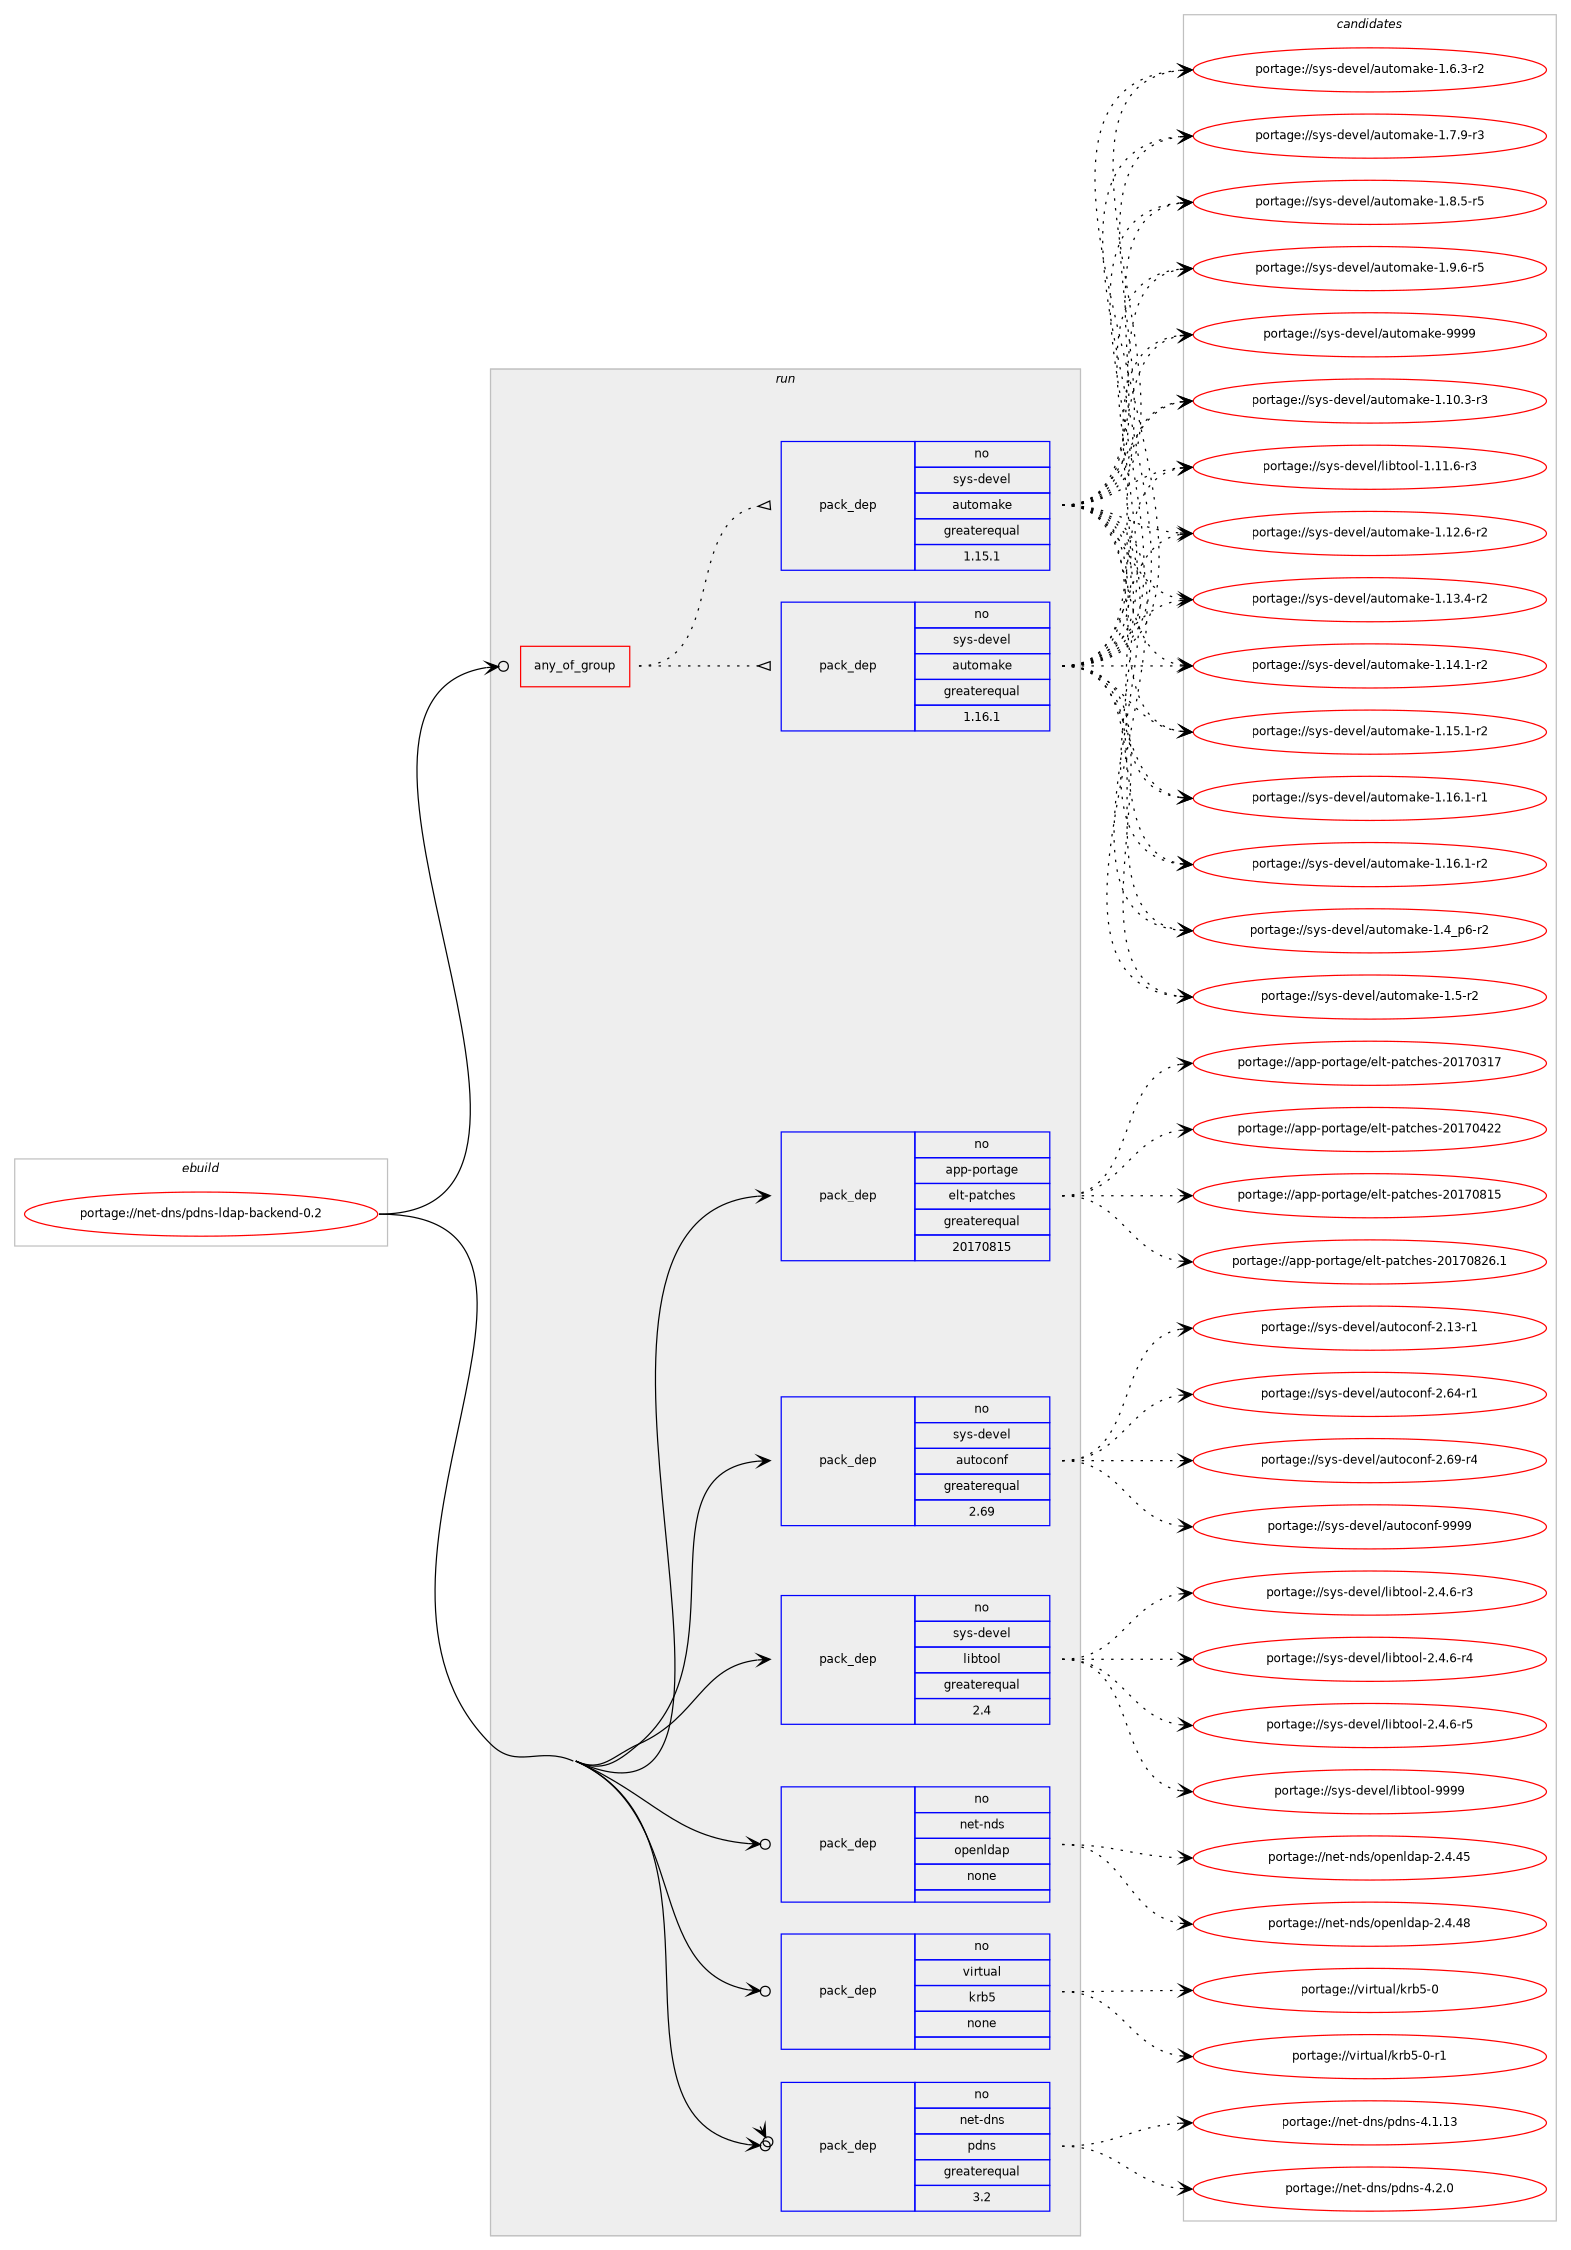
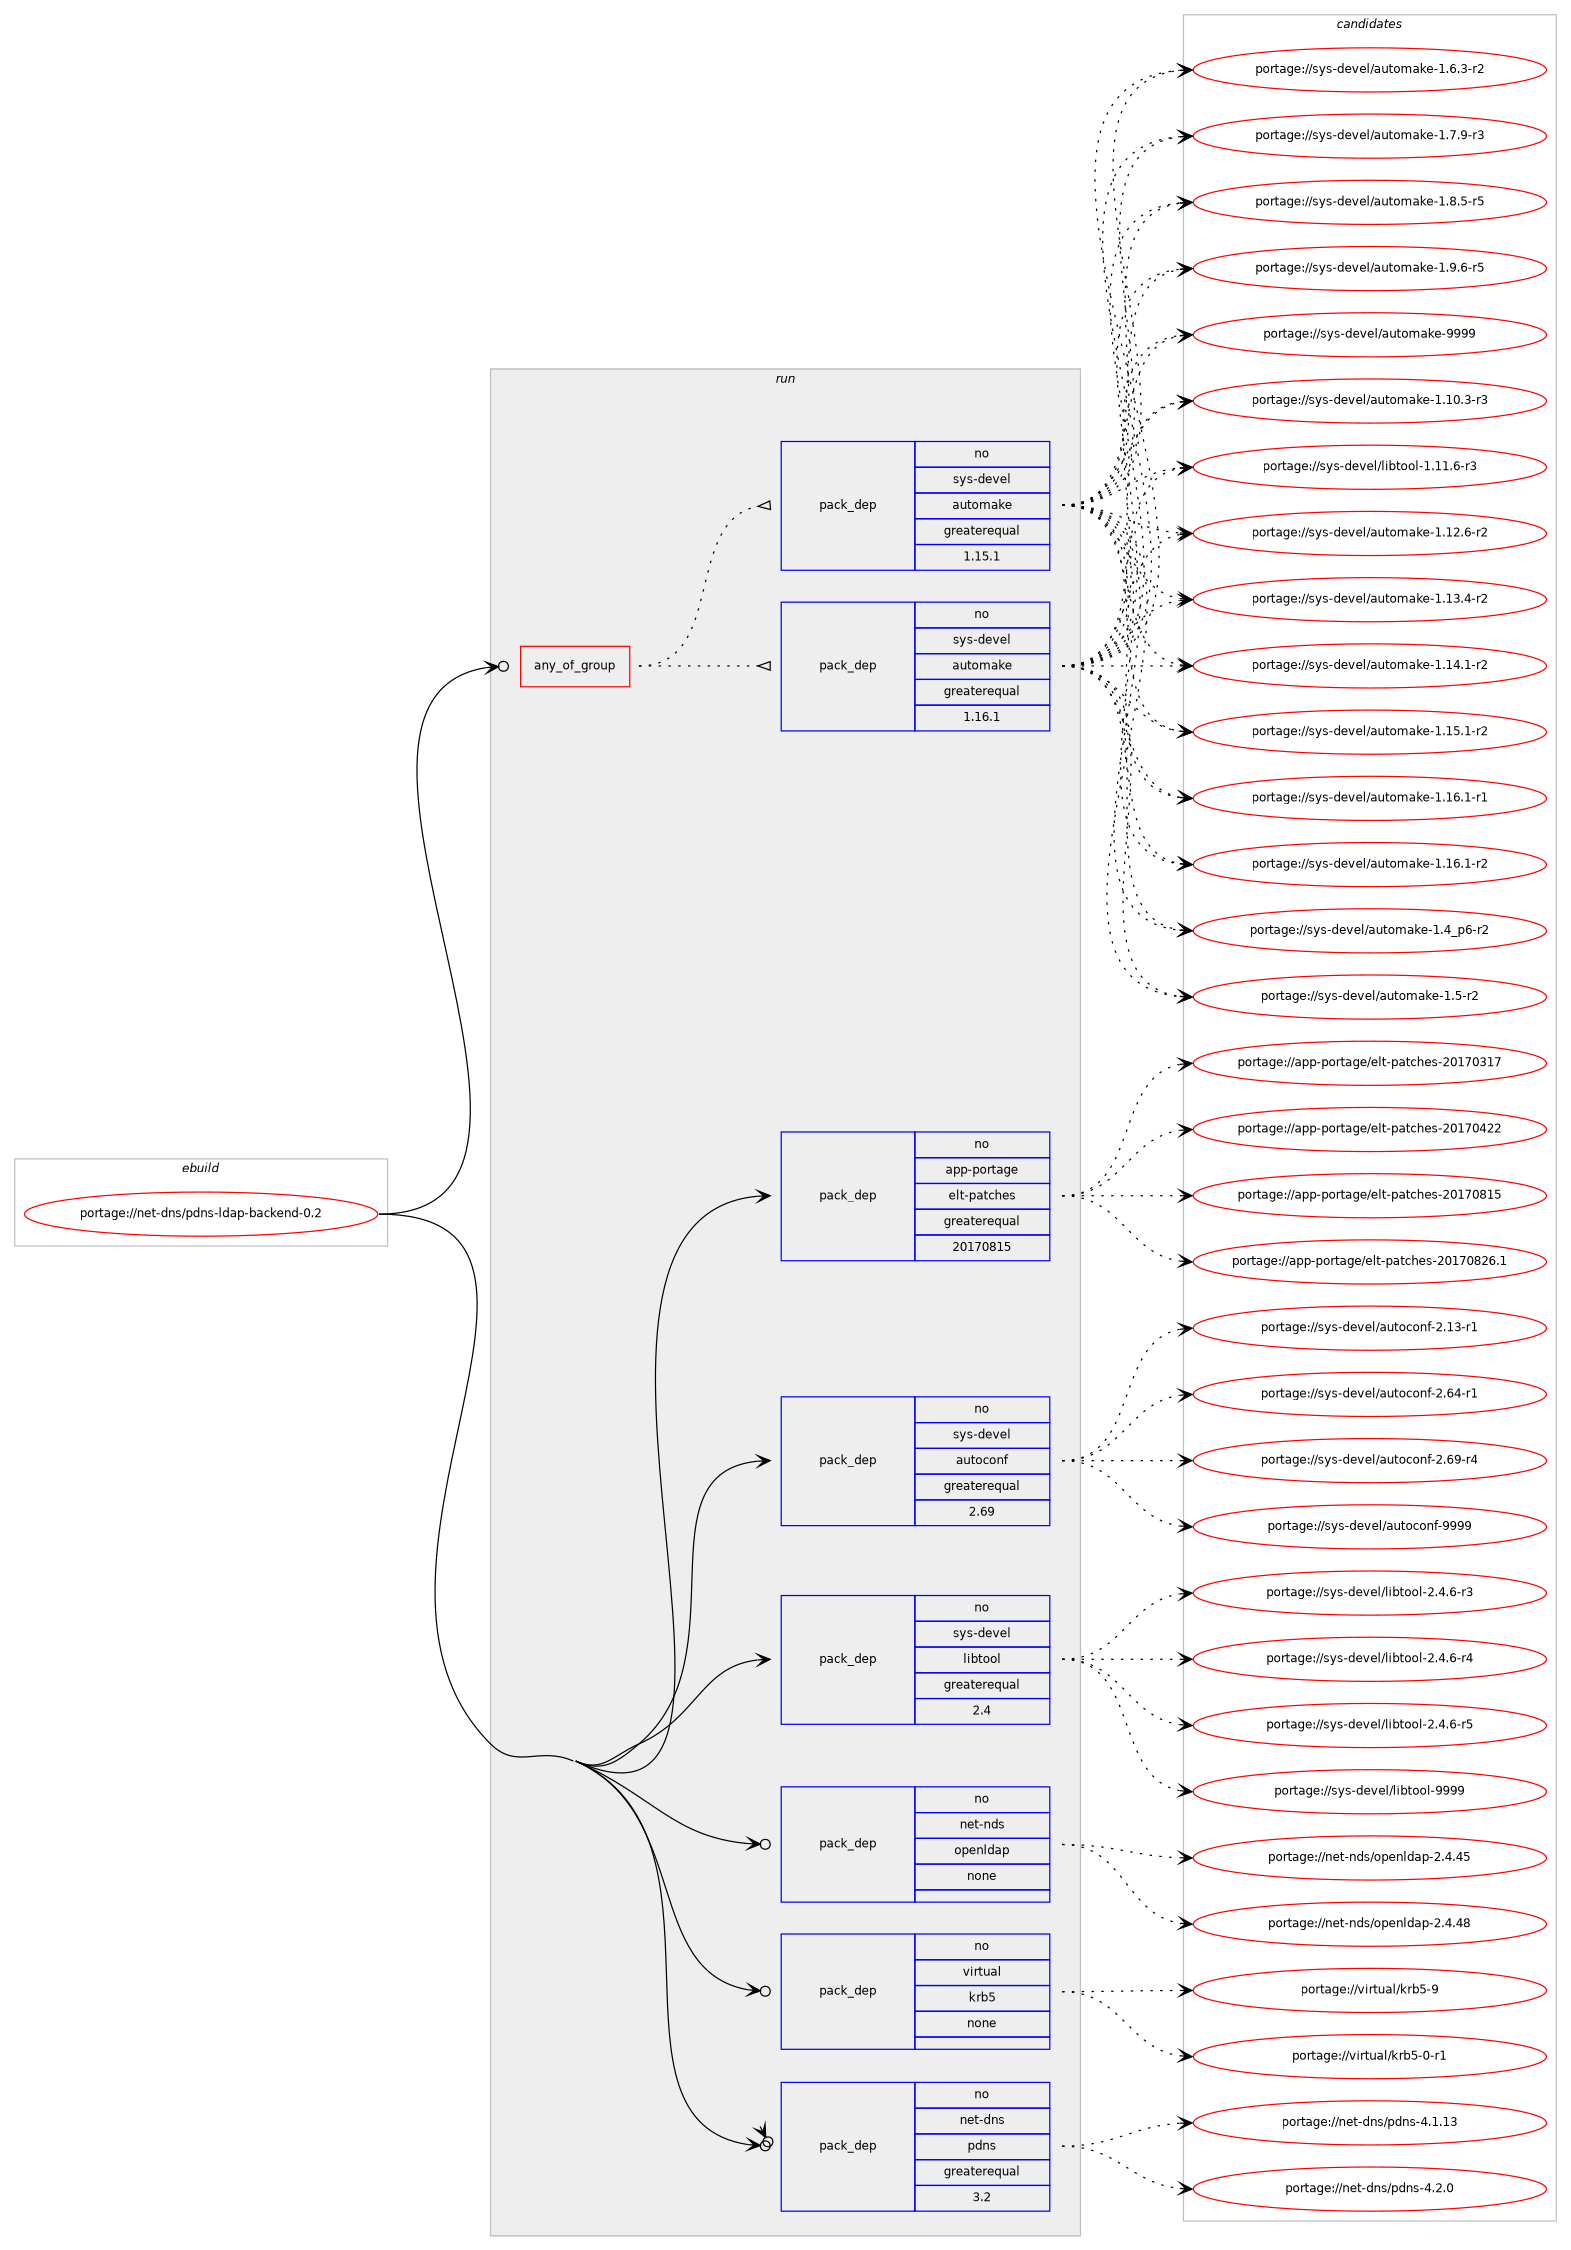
(1370, 1990) -> (1370, 1990)
